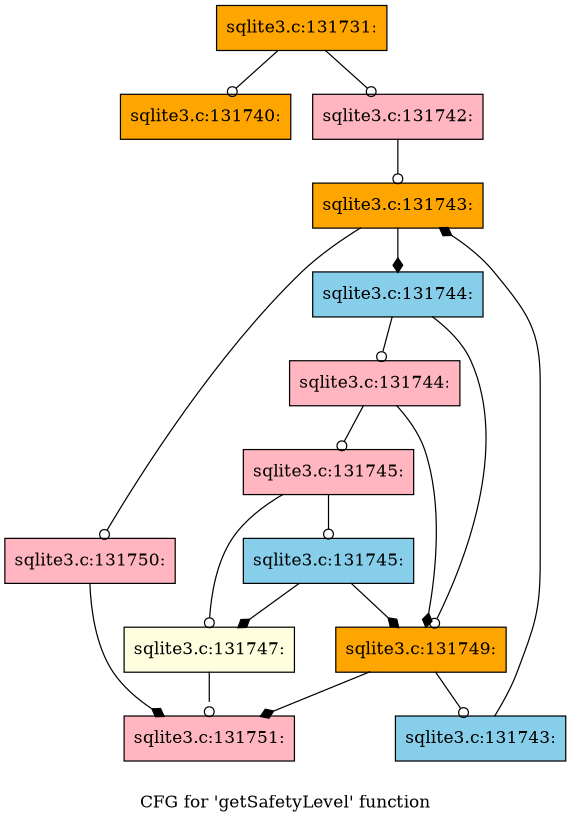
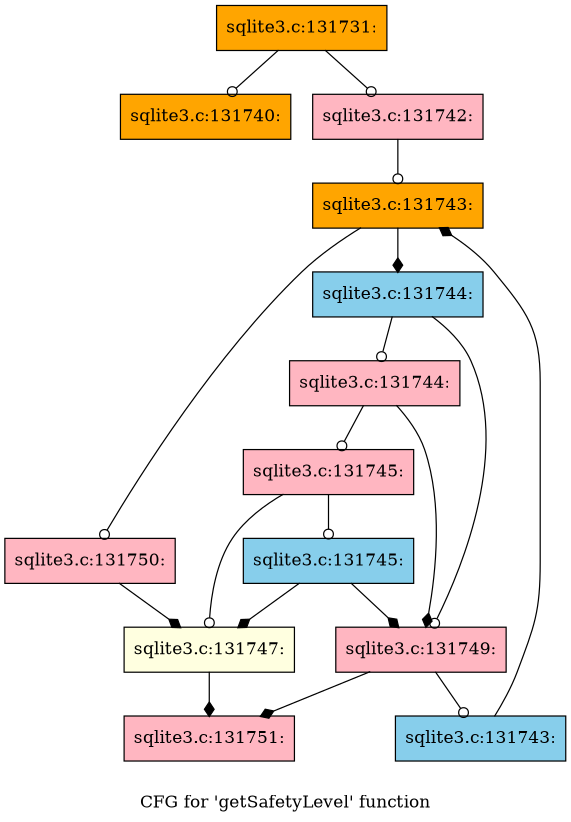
(421, 650) -> (421, 650)
(104, 654) -> (144, 601)
(209, 687) -> (209, 687)
